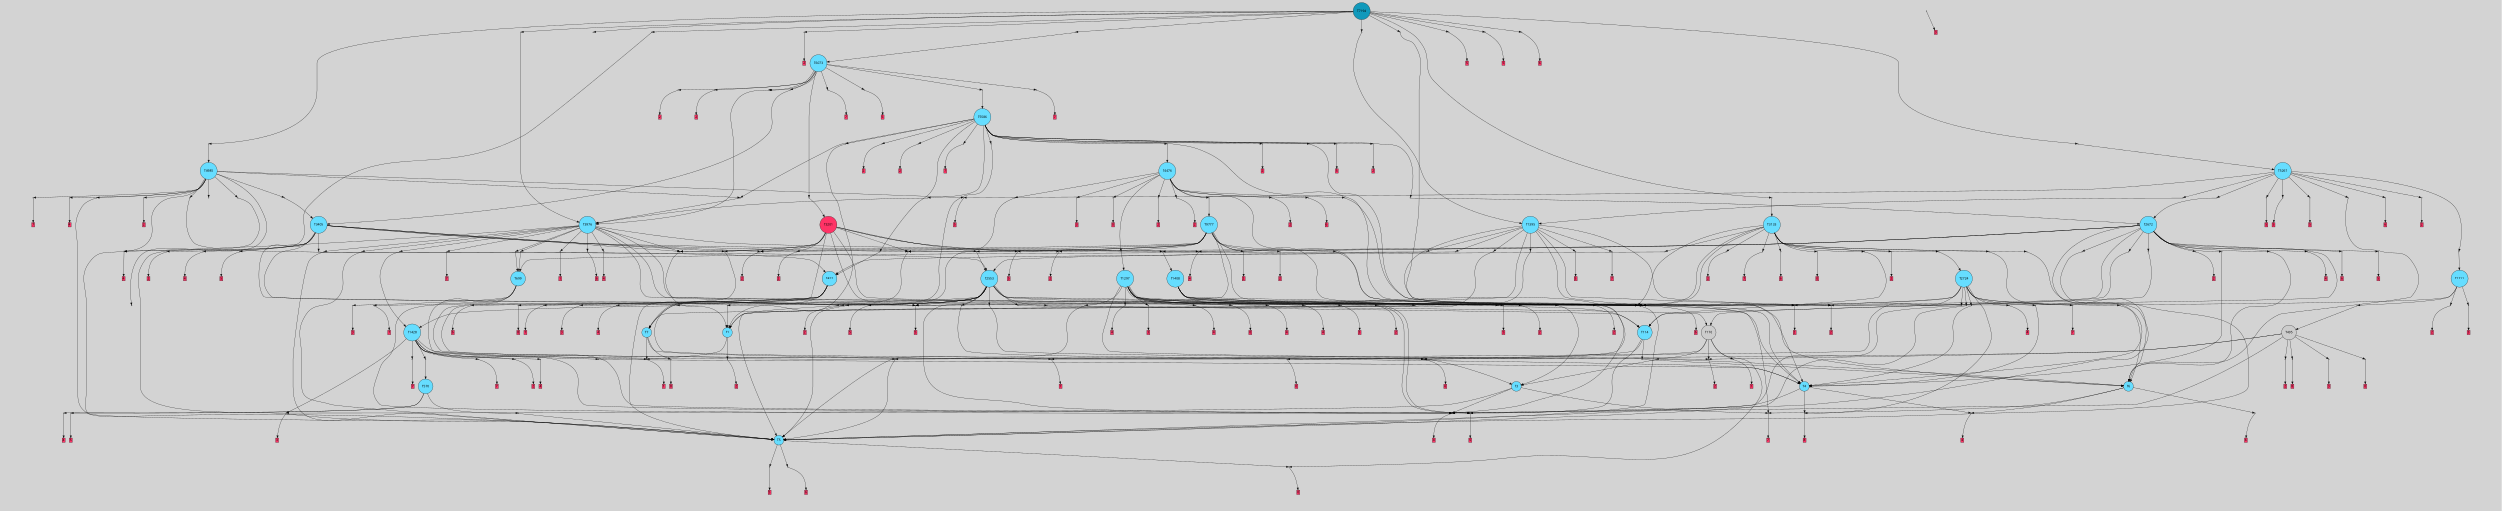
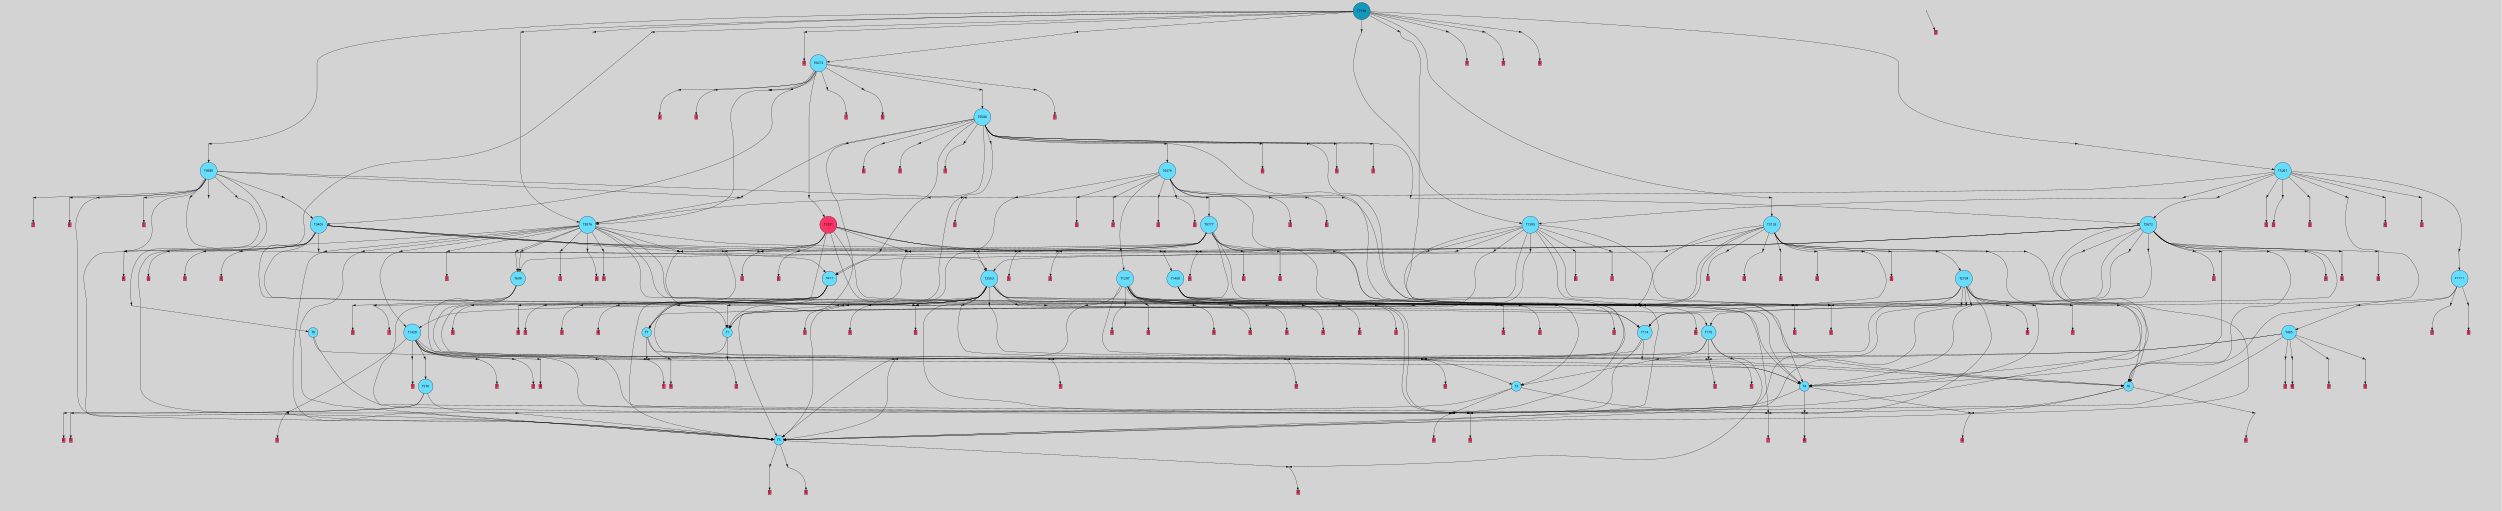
none -> (313, 332)
(1709, 332) -> (1709, 332)
(2289, 332) -> (2289, 332)
